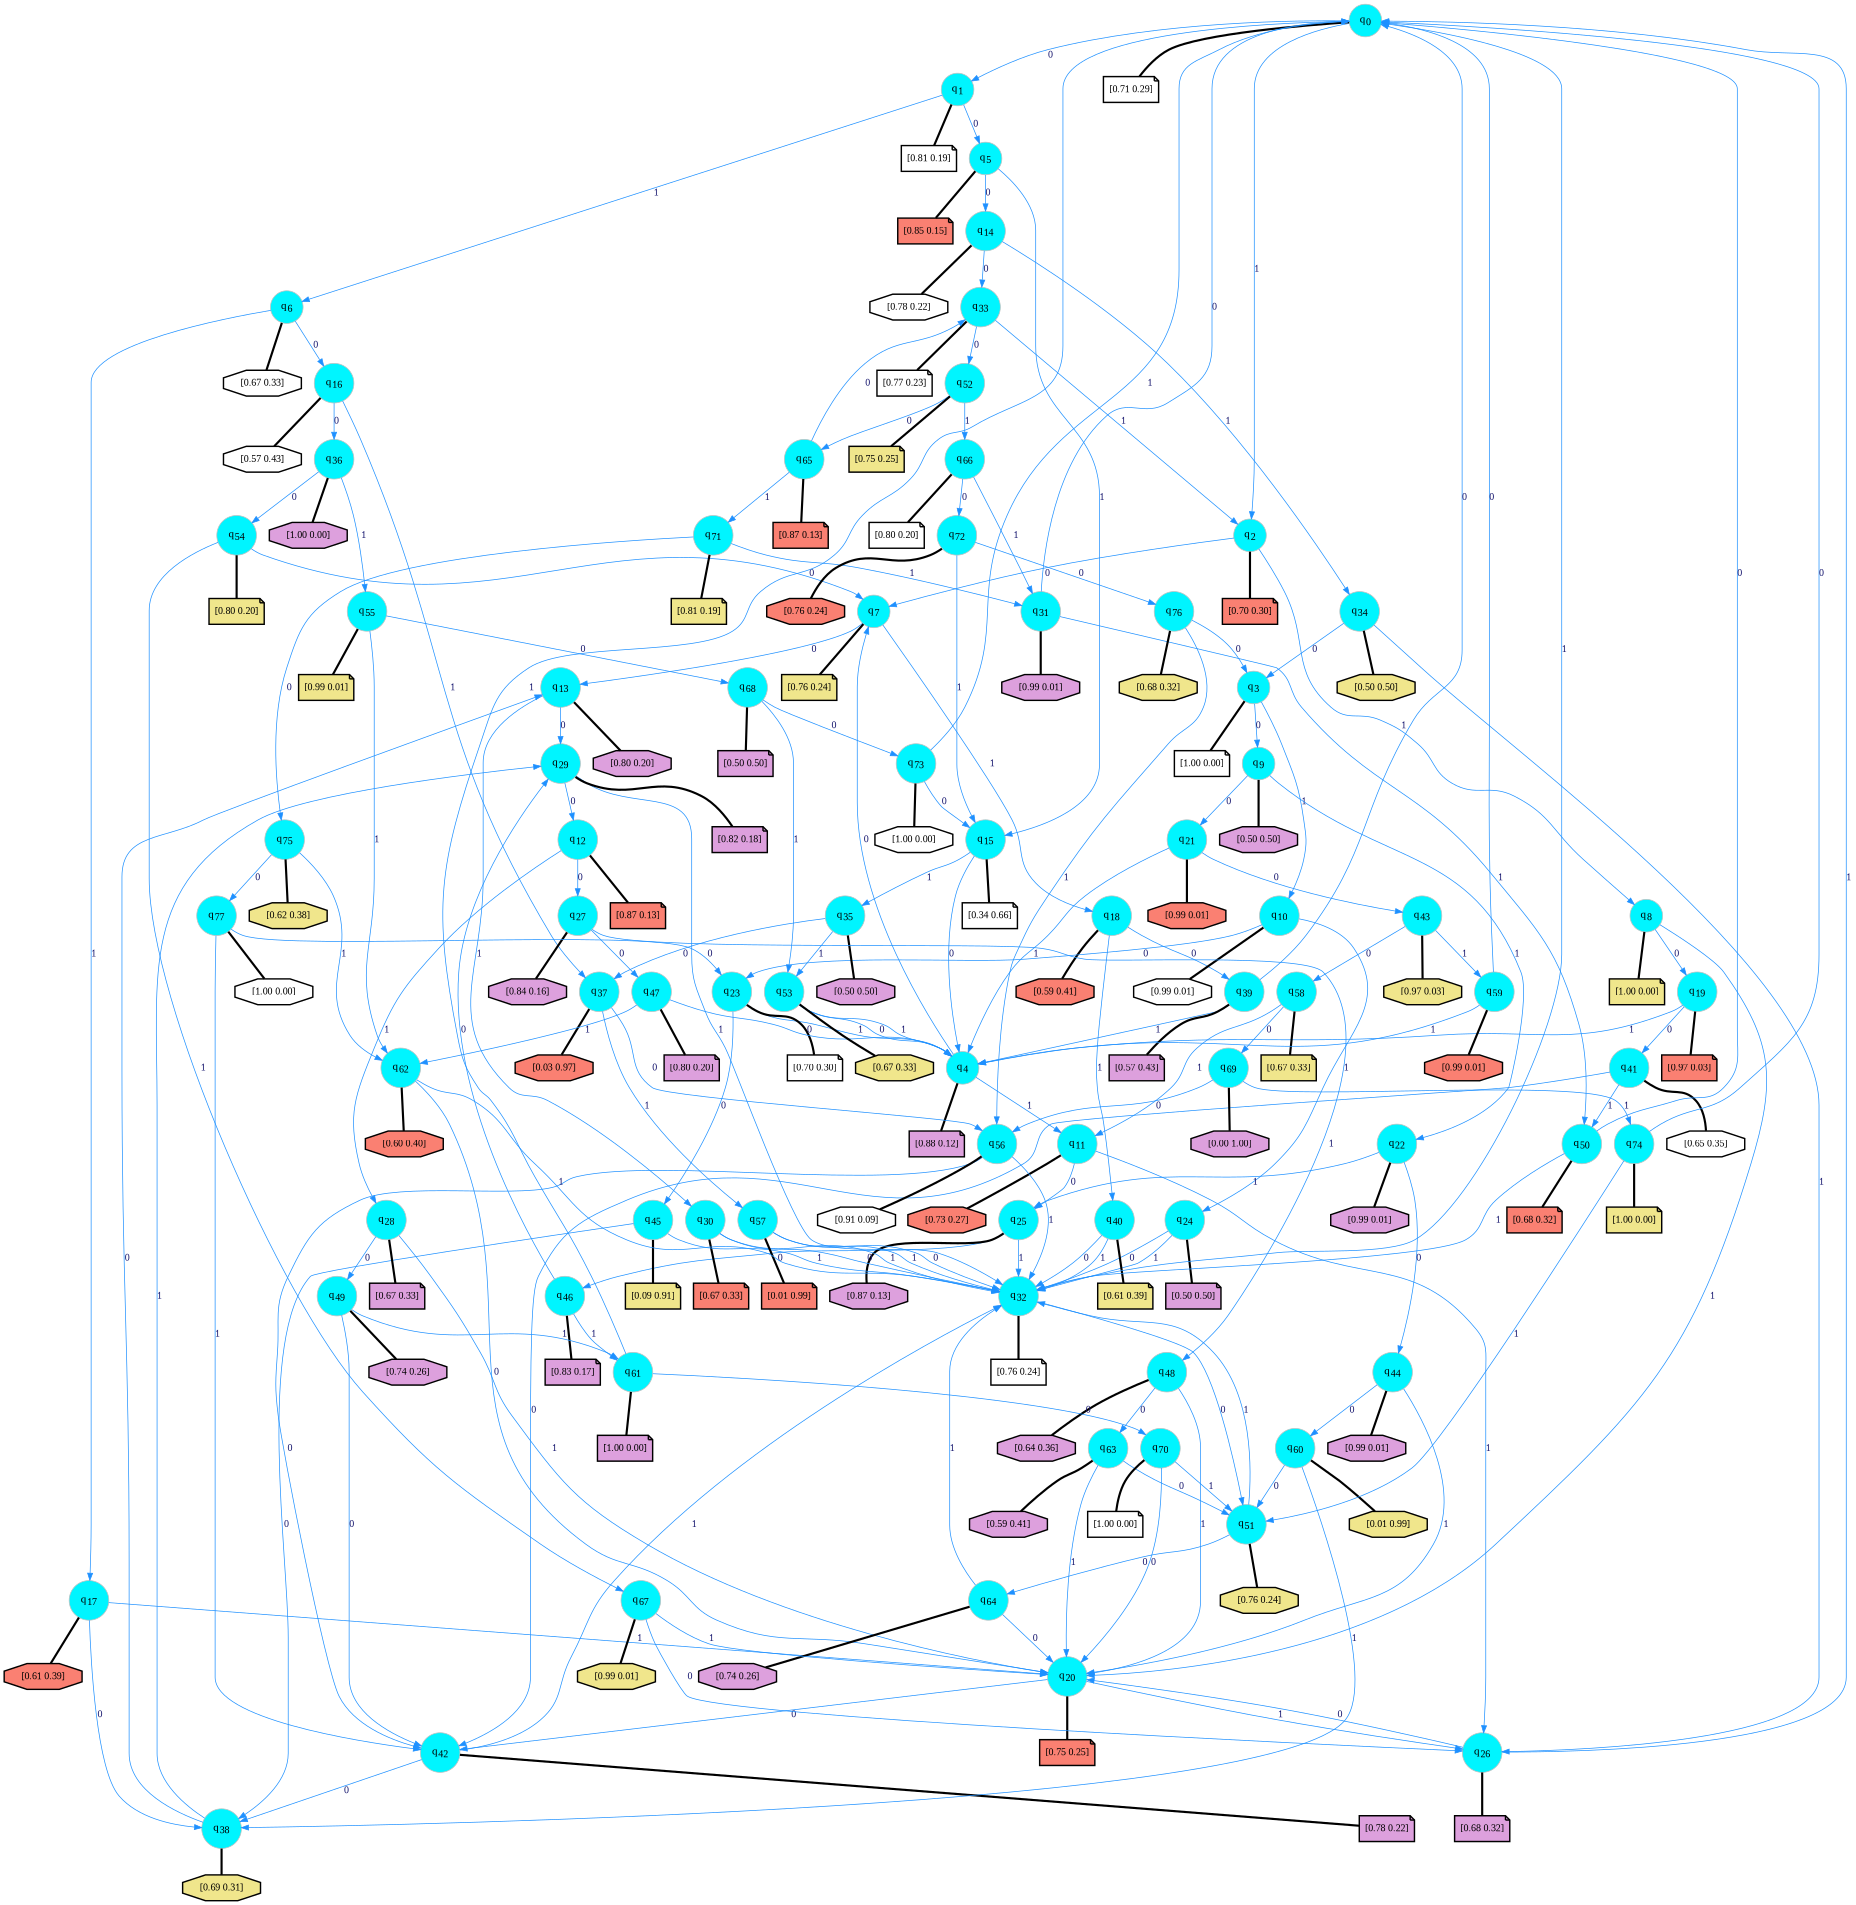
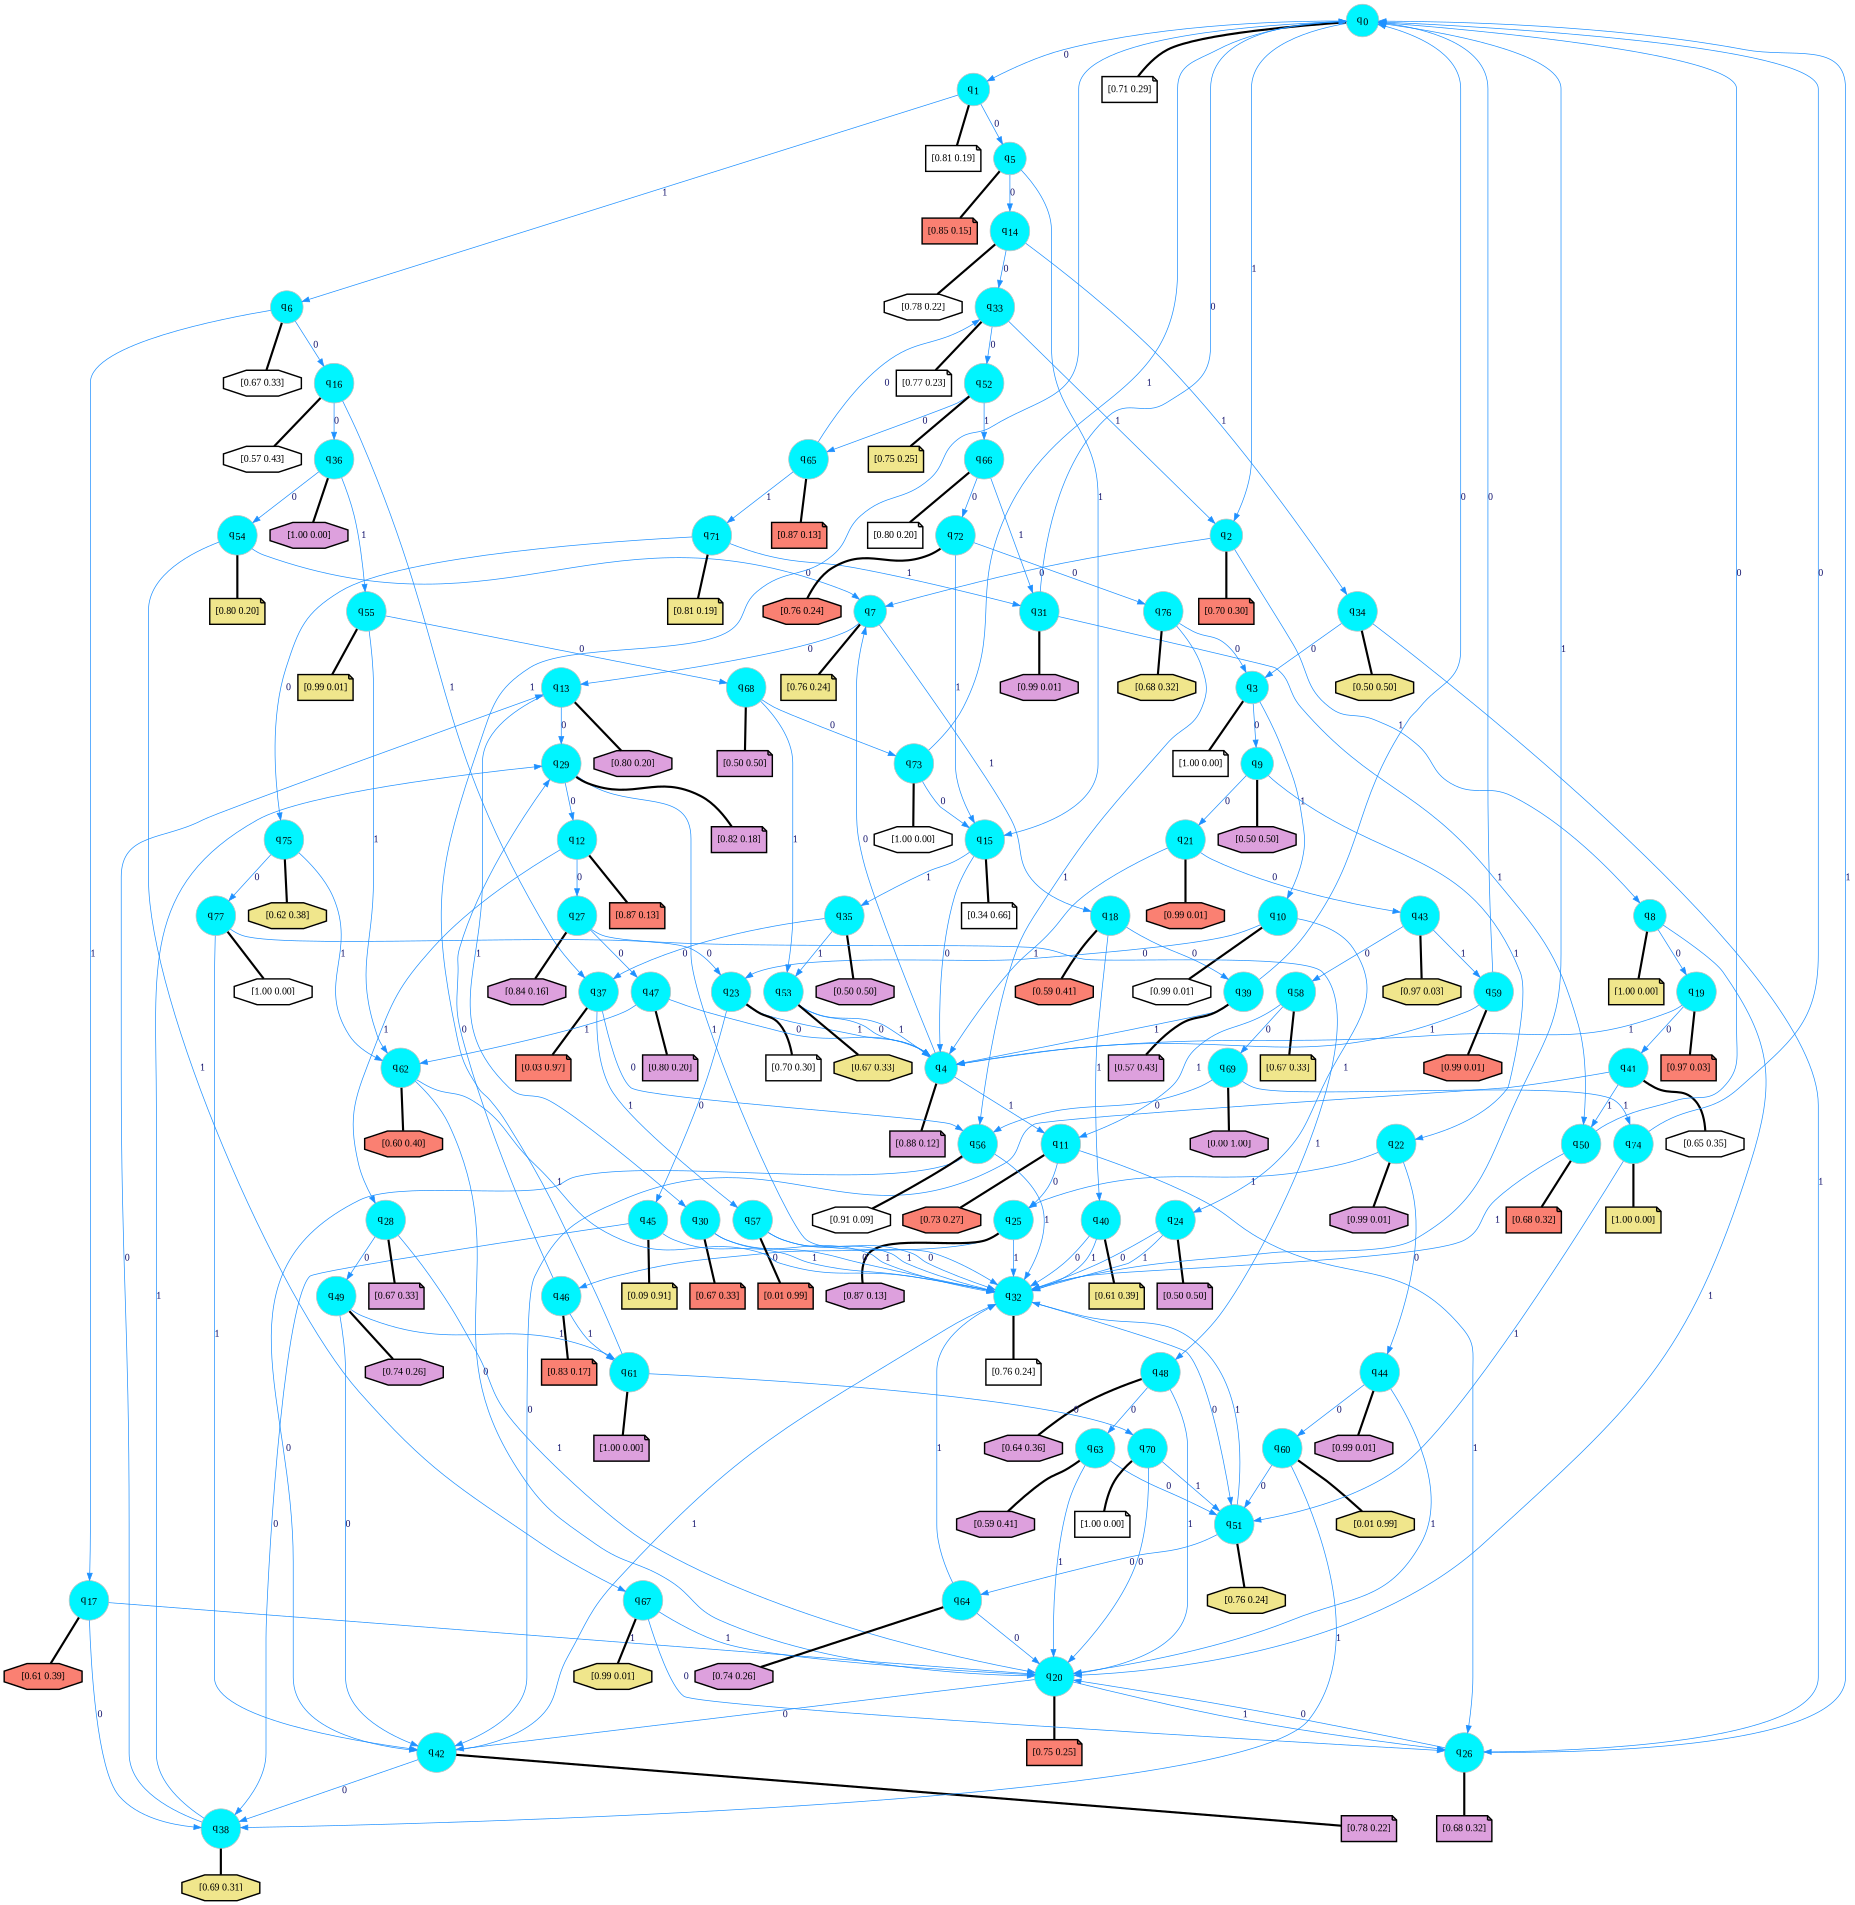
(554, 1068) -> (543, 1068)
(573, 1372) -> (569, 1372)
